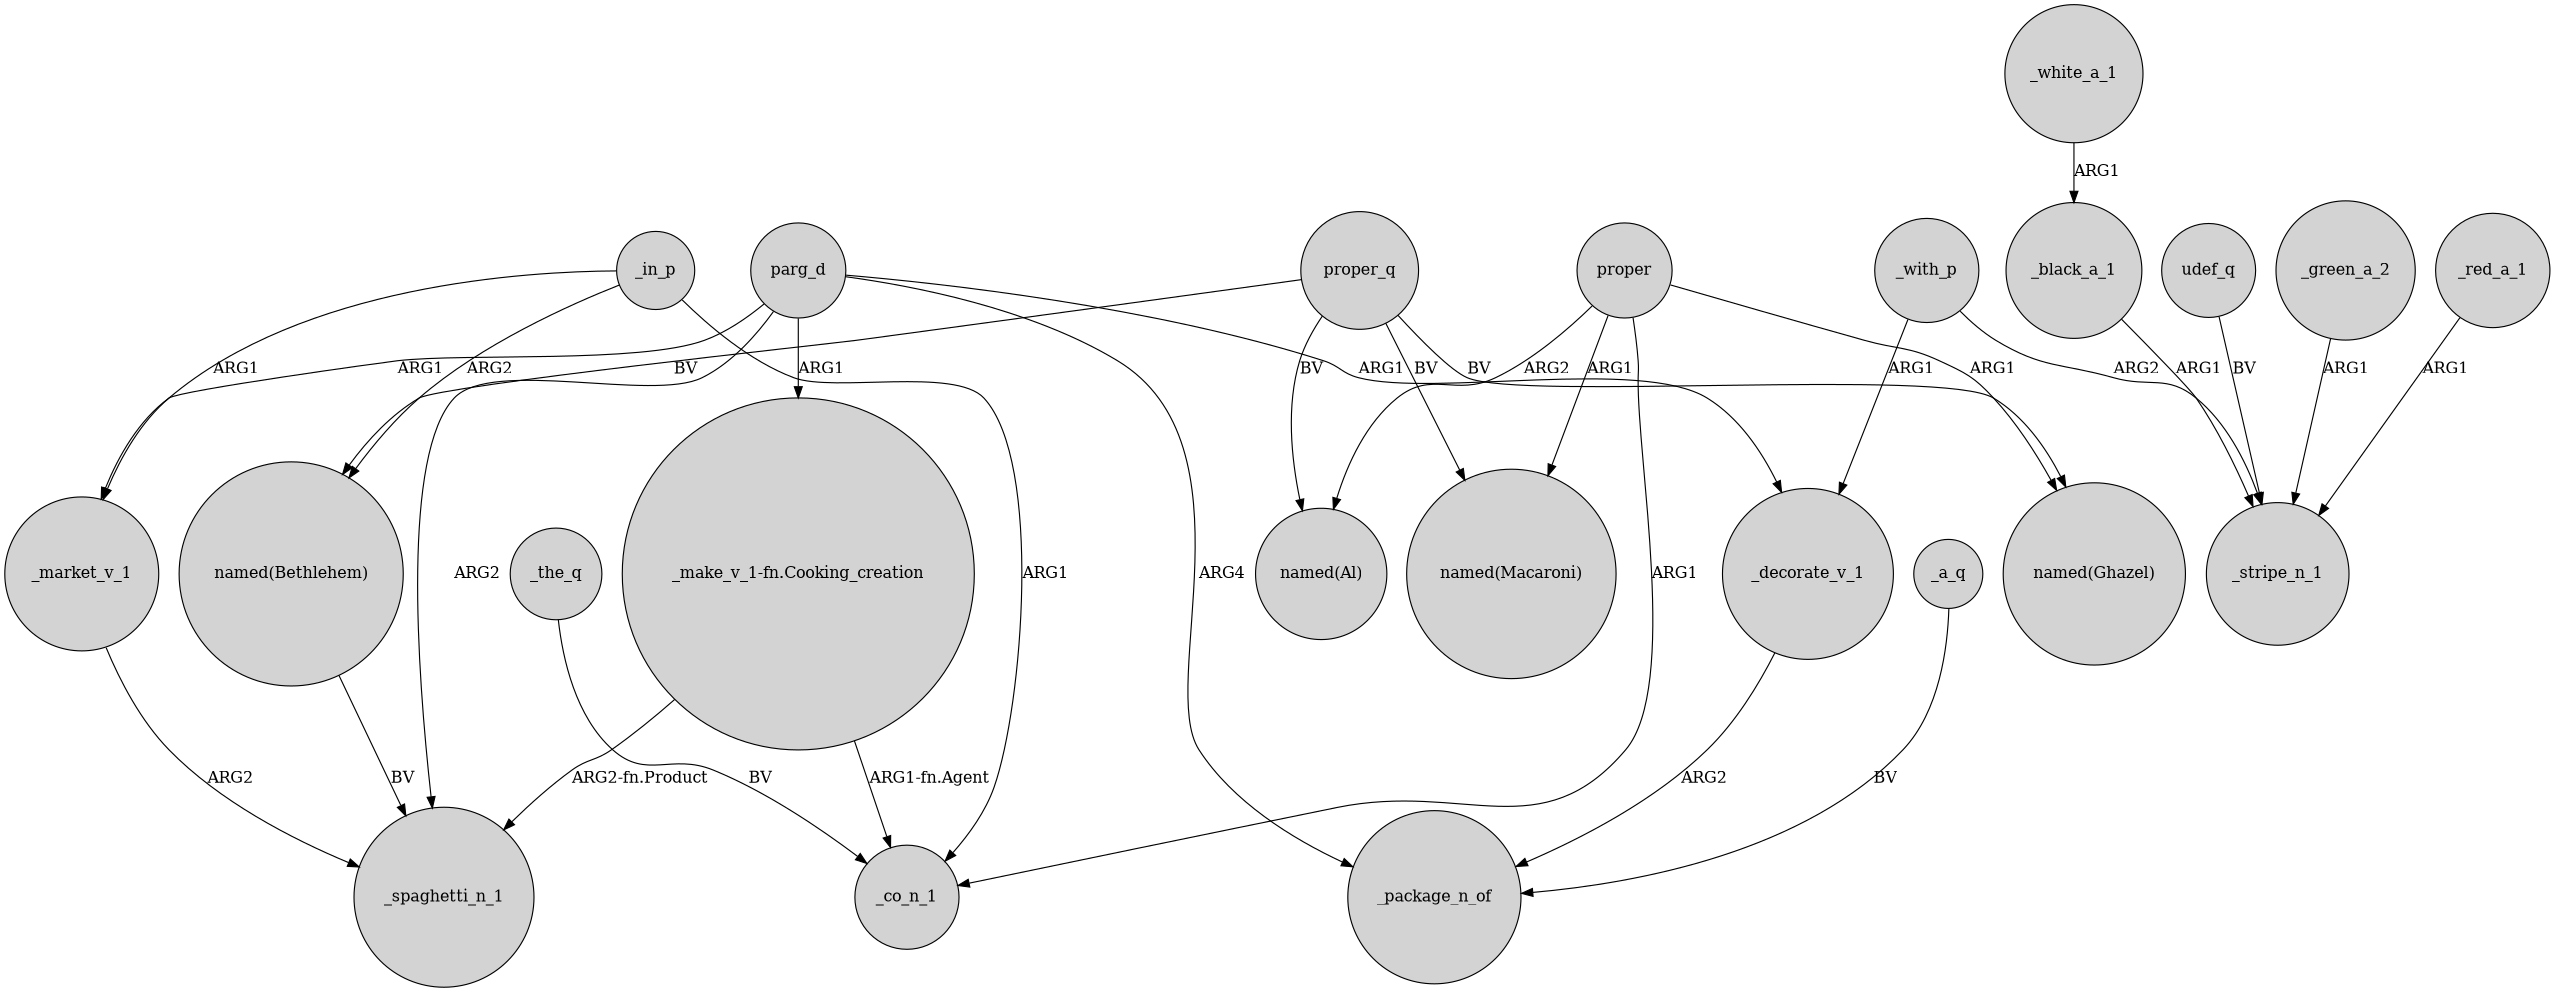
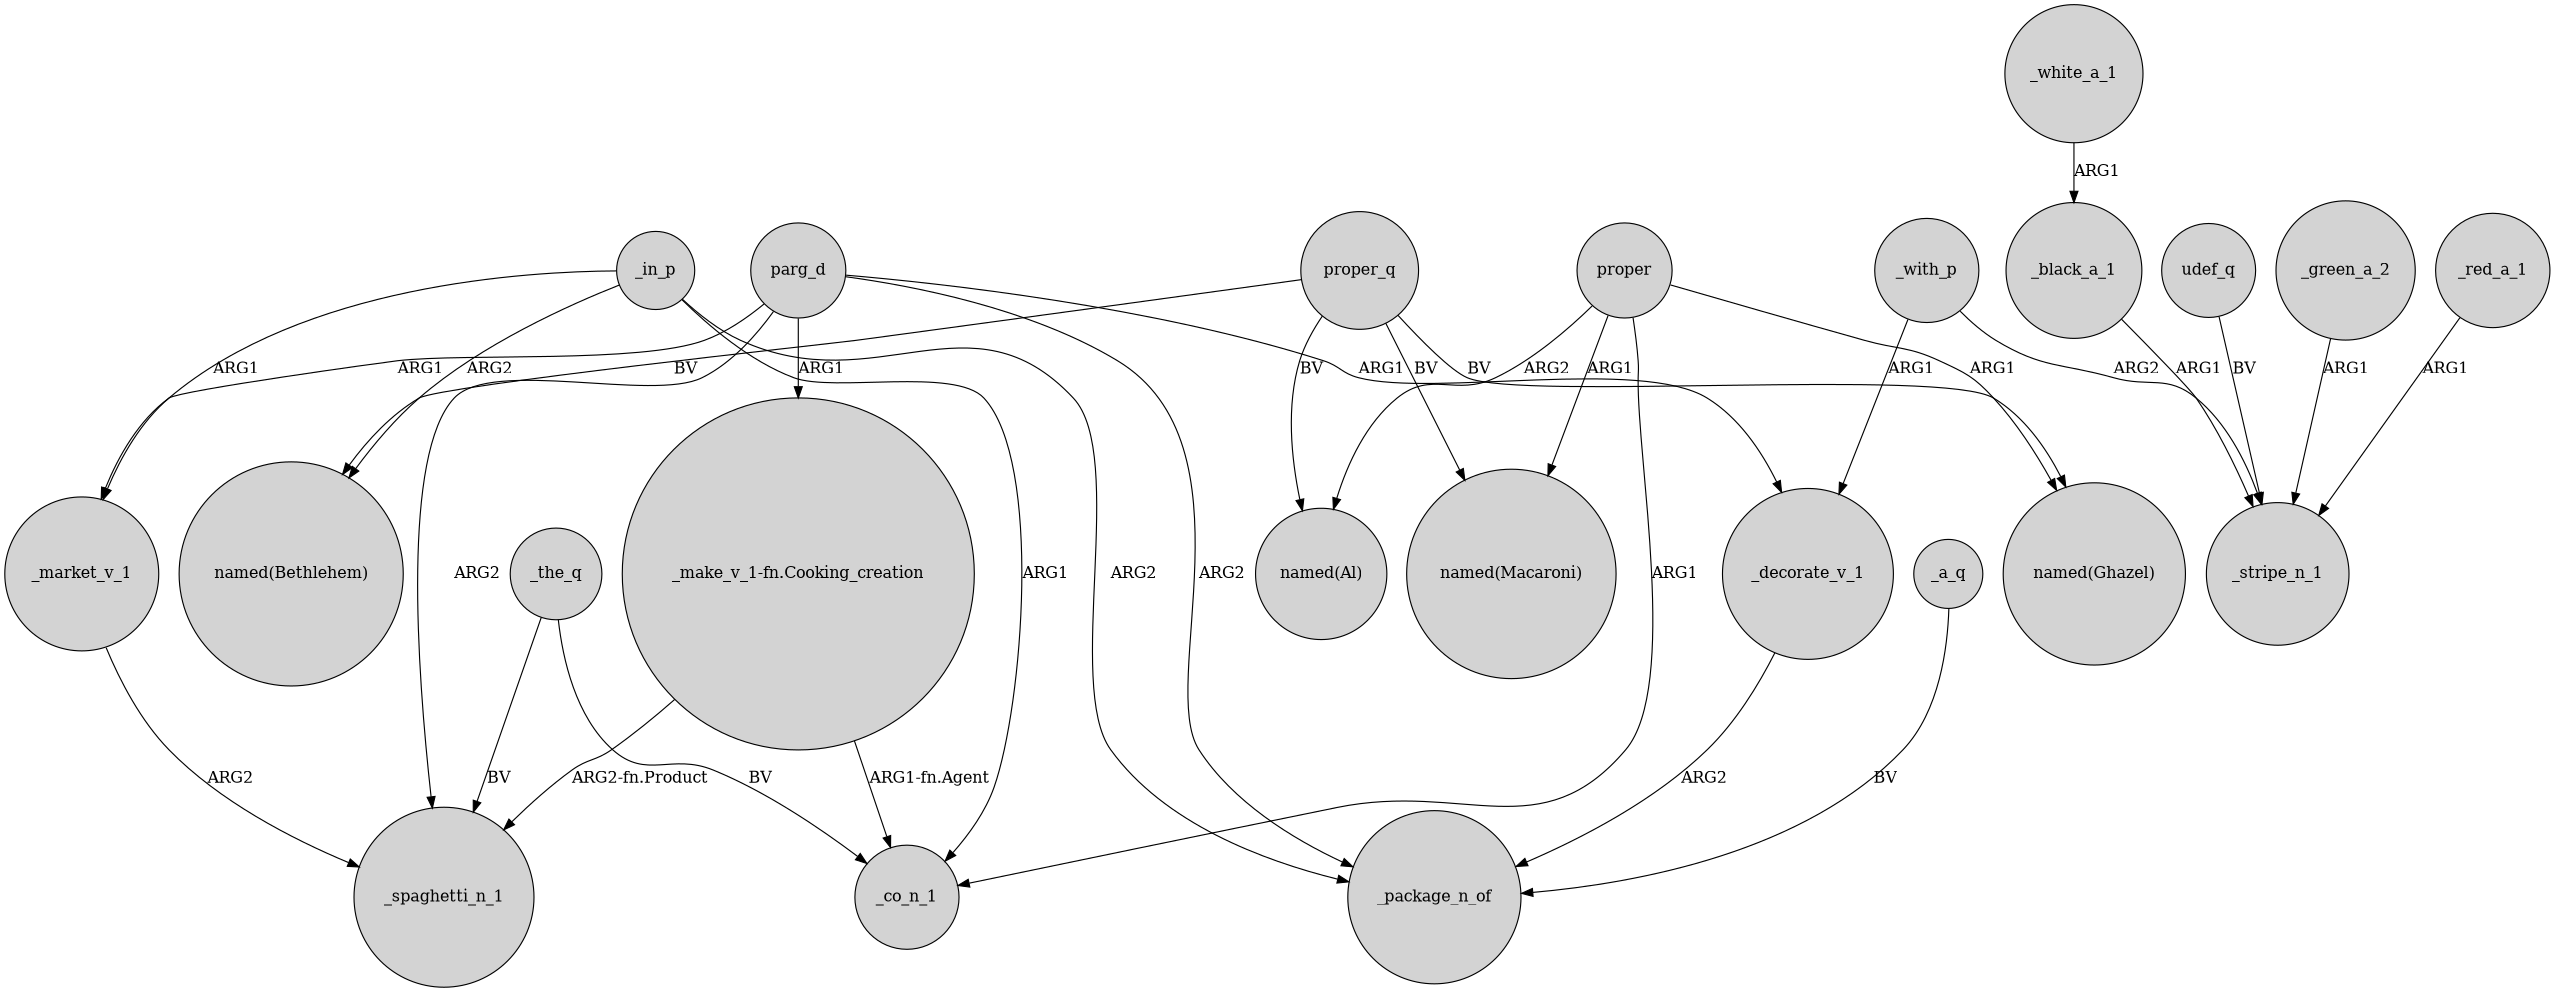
none -> (1096, 495)
(1222, 574) -> (1222, 574)
(370, 740) -> (509, 709)
